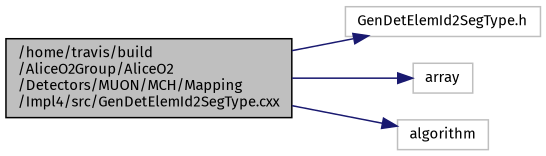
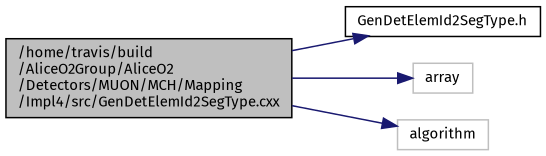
(443, 22) -> (443, 22)
